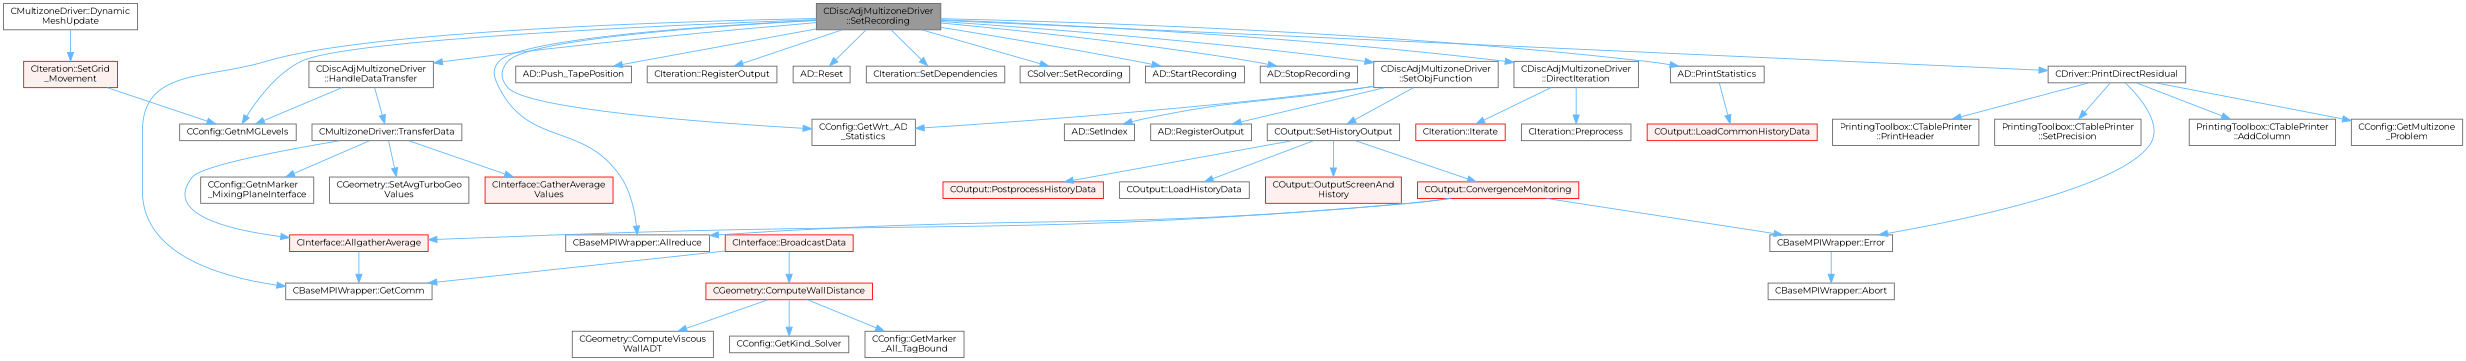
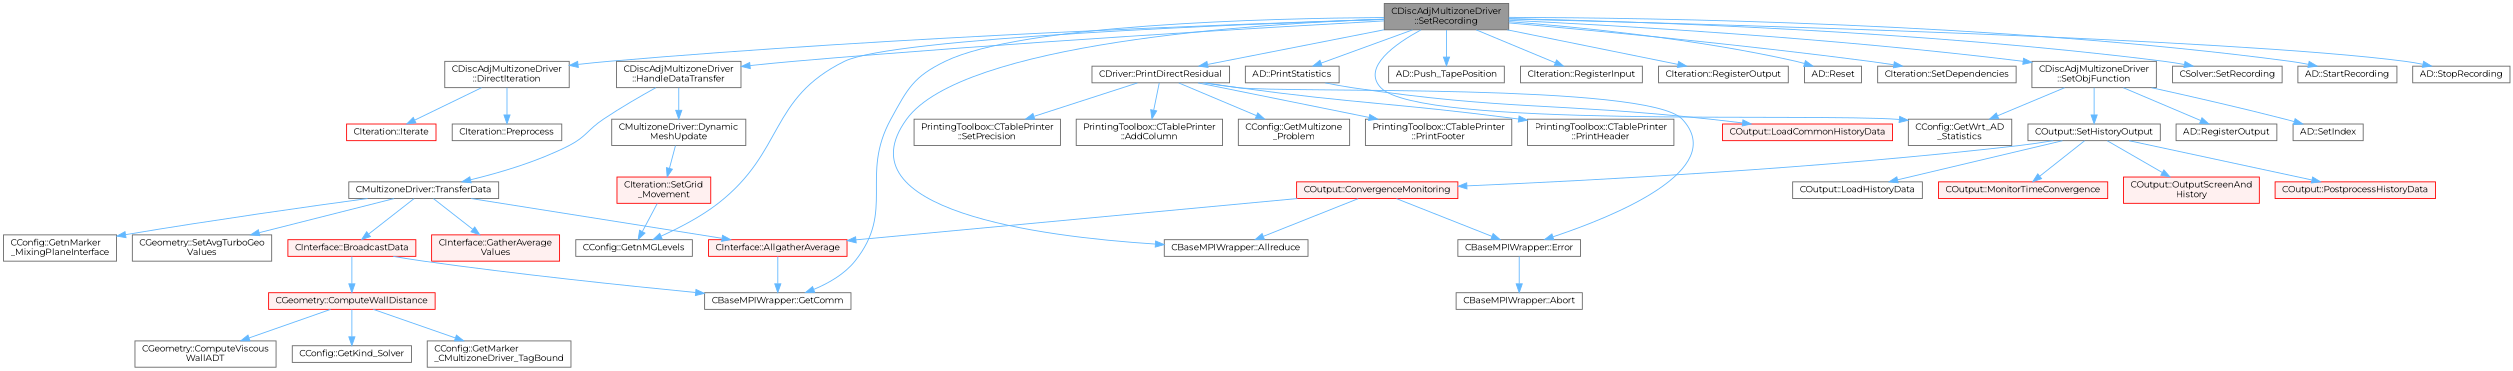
none -> (1581, 74)
(303, 104) -> (679, 99)
none -> (1439, 132)
none -> (2023, 190)
none -> (391, 216)
(915, 344) -> (499, 354)
